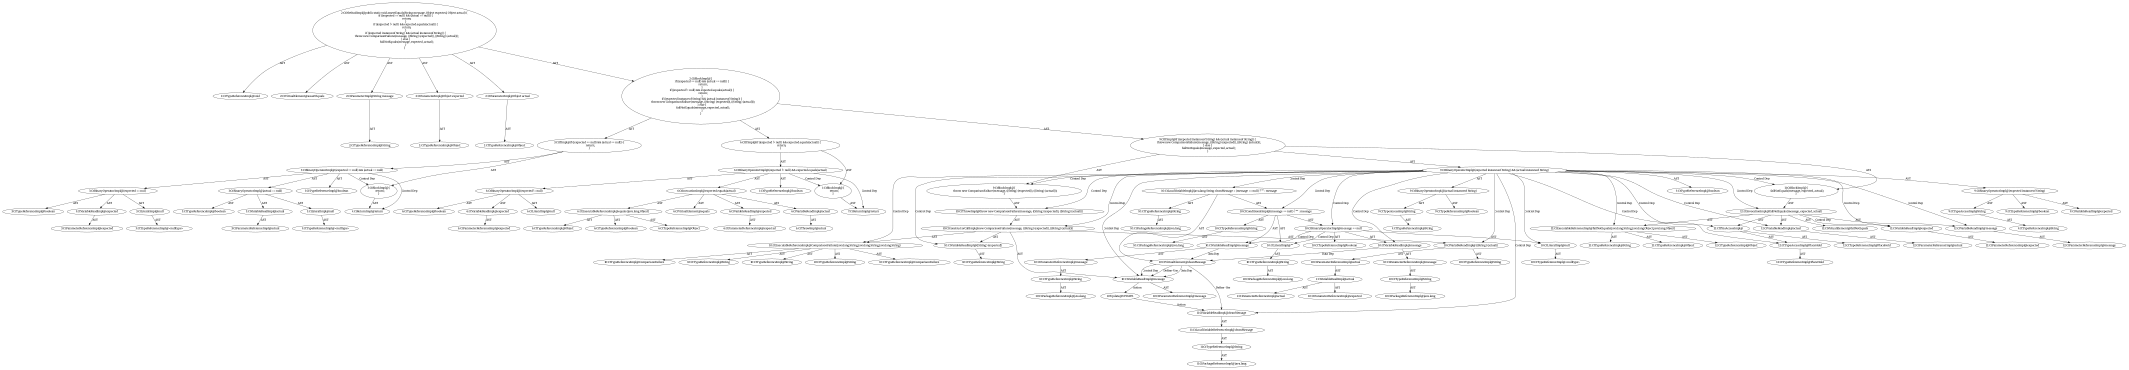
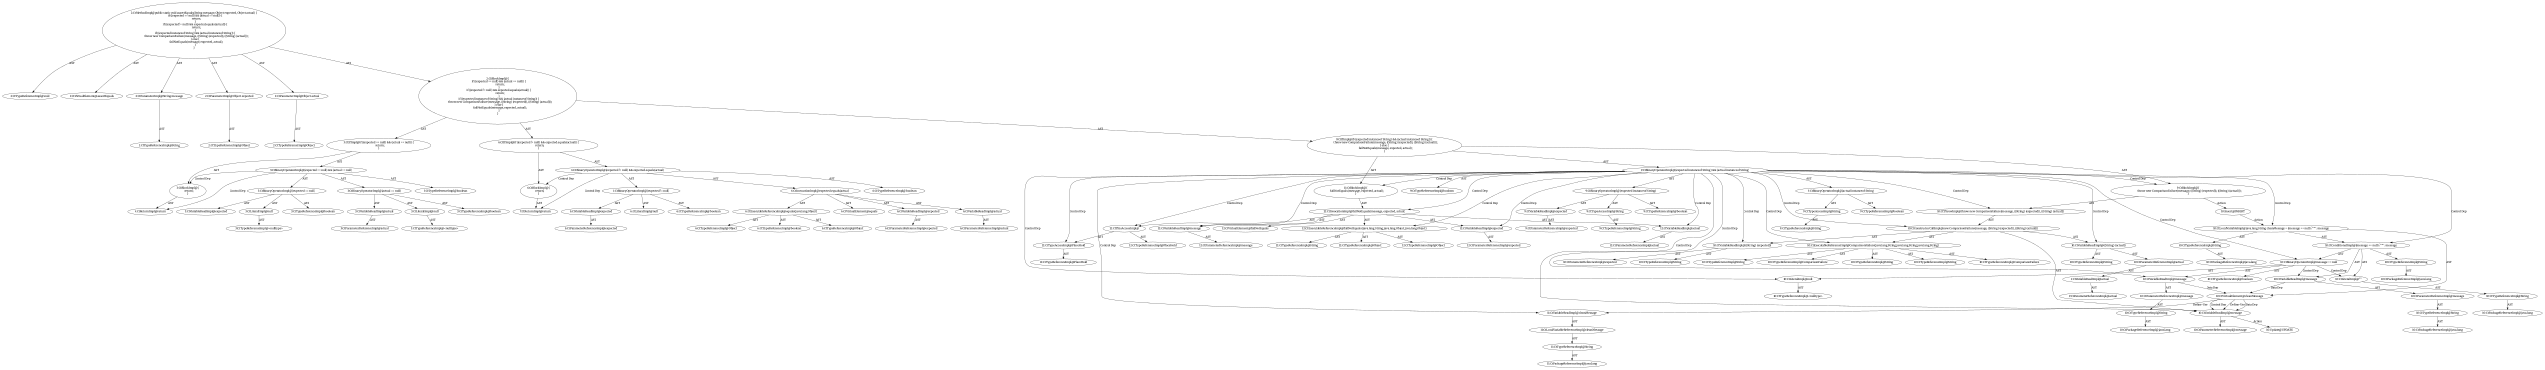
none -> (2233, 212)
(1823, 220) -> (1433, 220)
(87, 229) -> none
(811, 229) -> (984, 229)
none -> (1551, 229)
(1335, 287) -> (1667, 254)
(1168, 304) -> none
